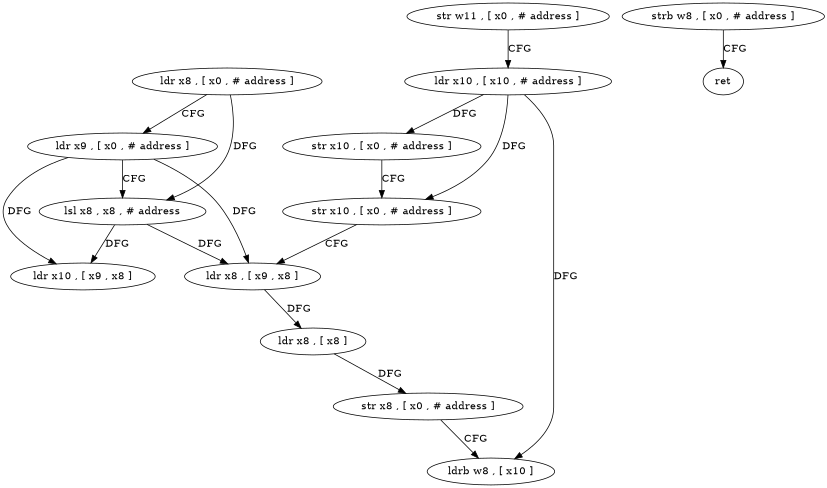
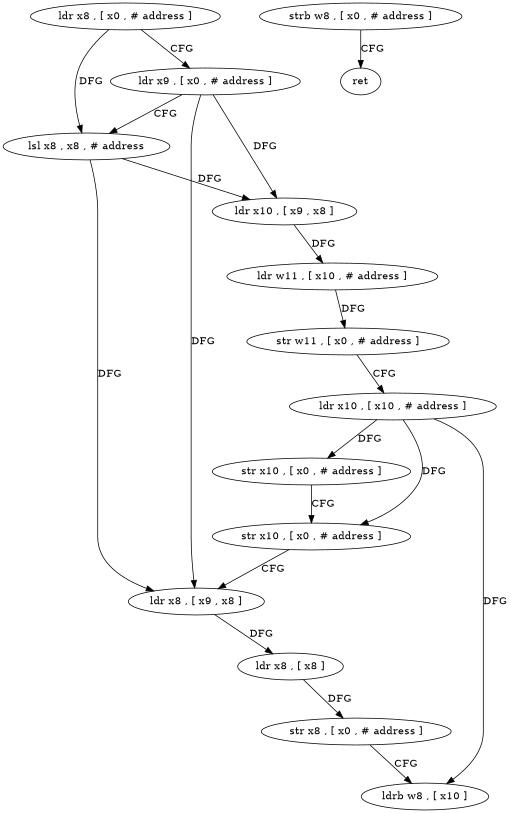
none -> (332, 276)
